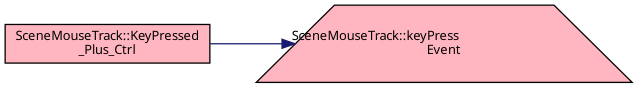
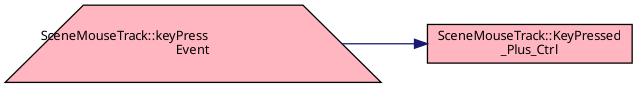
(246, 44) -> (378, 44)
